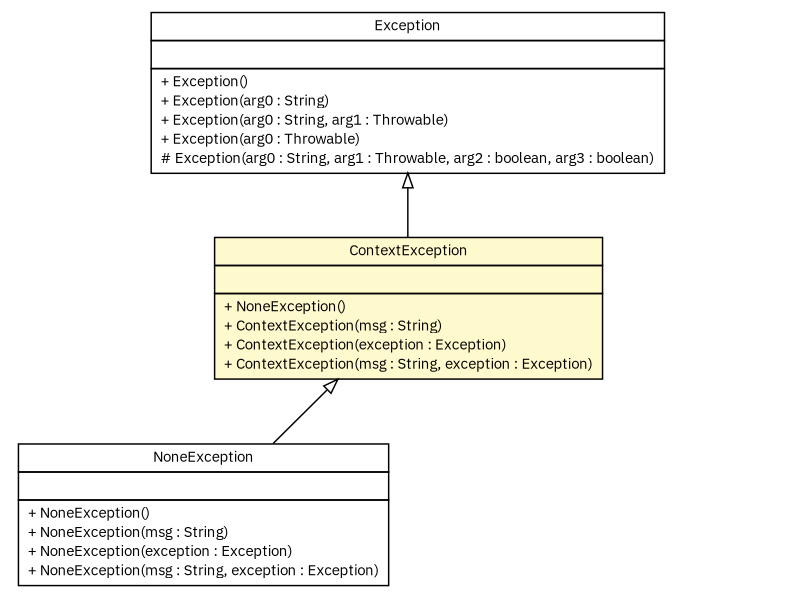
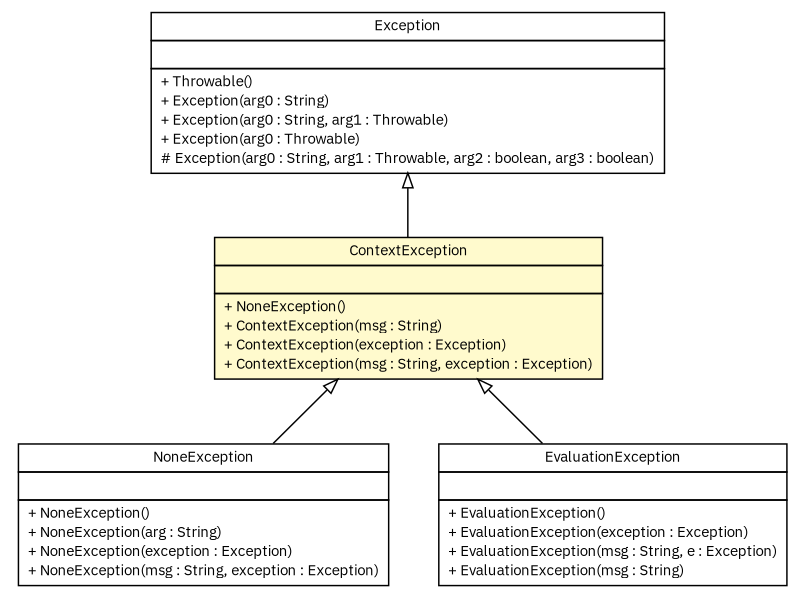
(204, 82) -> (206, 82)
none -> (613, 515)
(128, 532) -> (125, 532)
